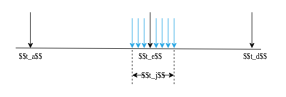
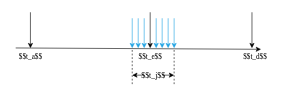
(257, 49) -> (256, 49)
